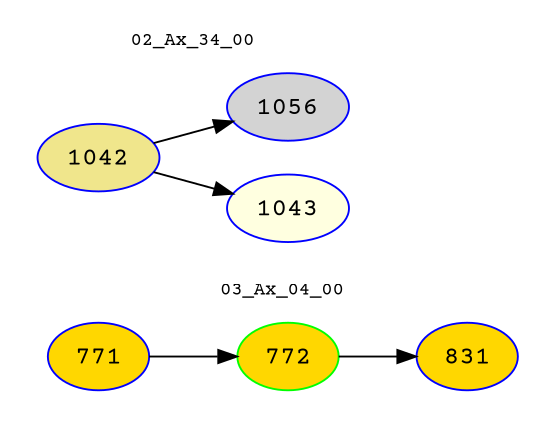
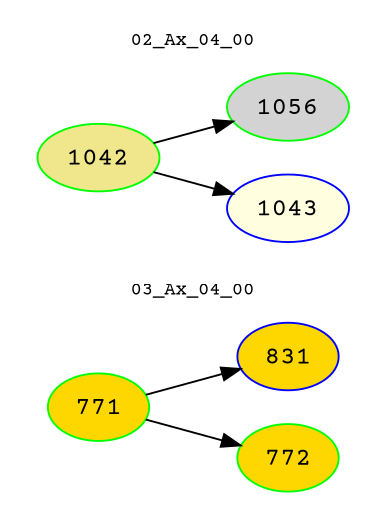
(193, 40) -> (193, 40)
(288, 107) -> (288, 107)
(99, 158) -> (99, 158)
(99, 357) -> (99, 407)
(368, 357) -> (184, 384)
